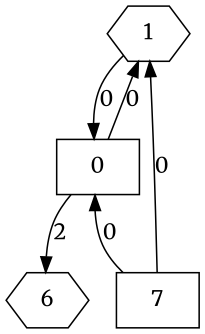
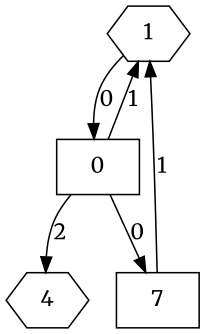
(133, 100) -> (133, 100)
(162, 167) -> (162, 167)
(102, 245) -> (125, 227)
(47, 300) -> (47, 300)
